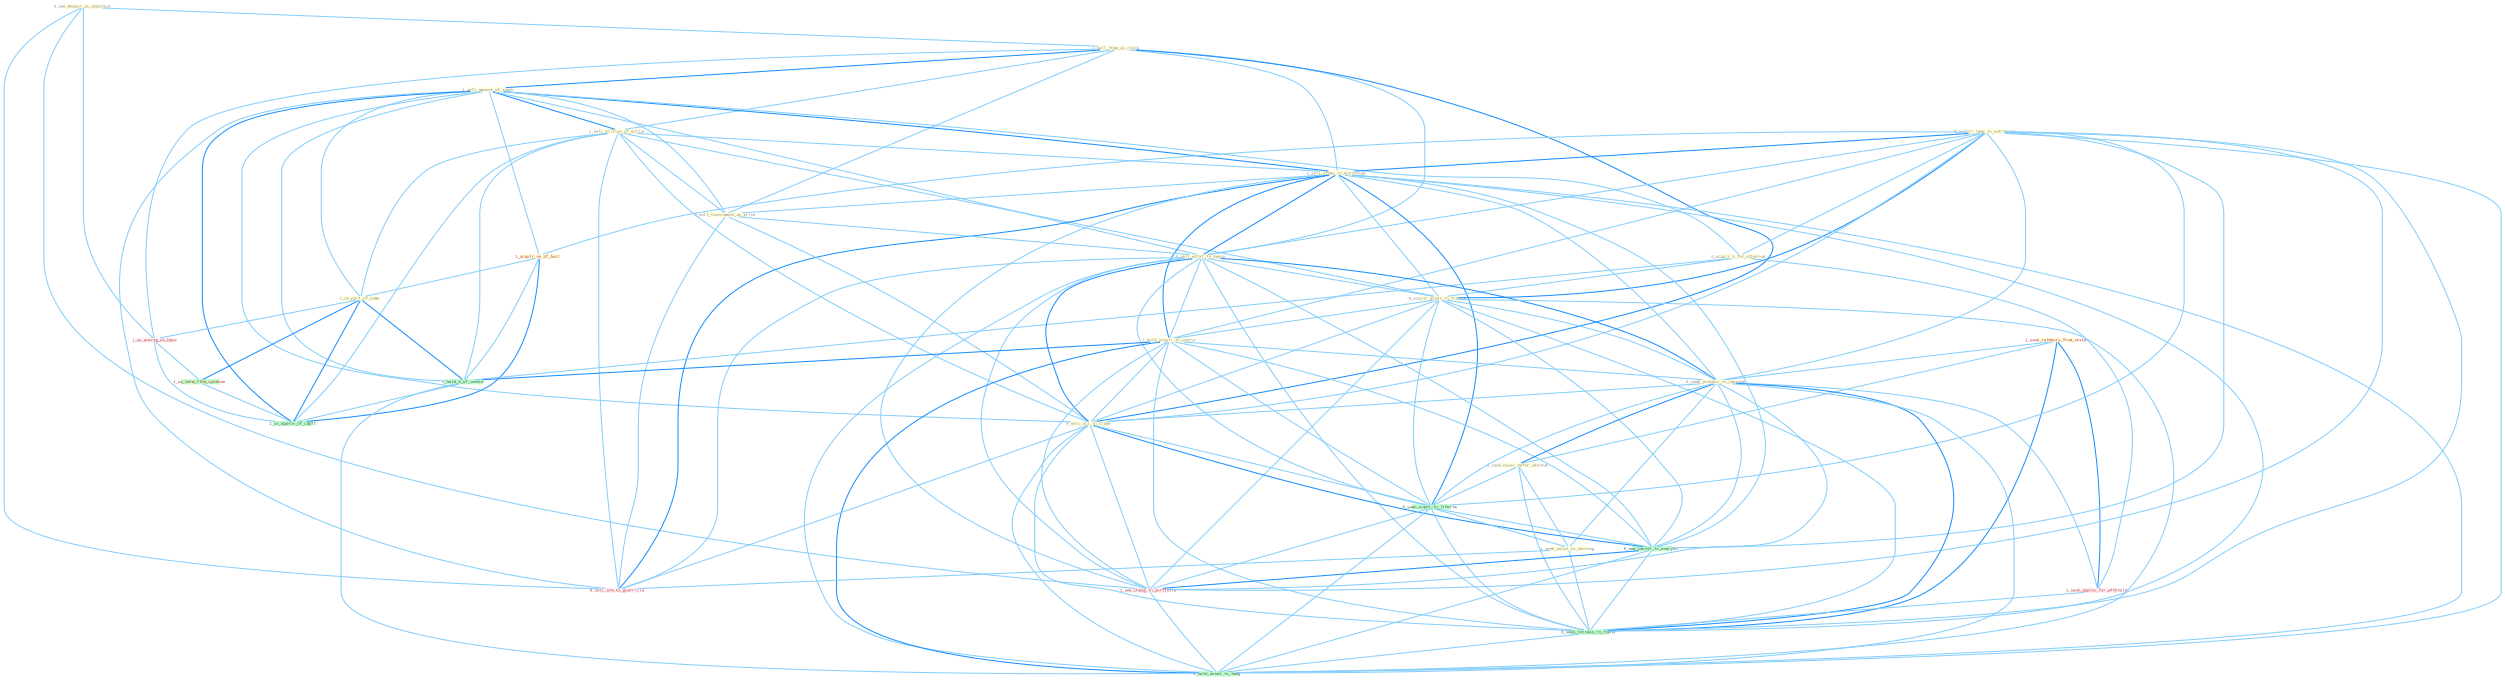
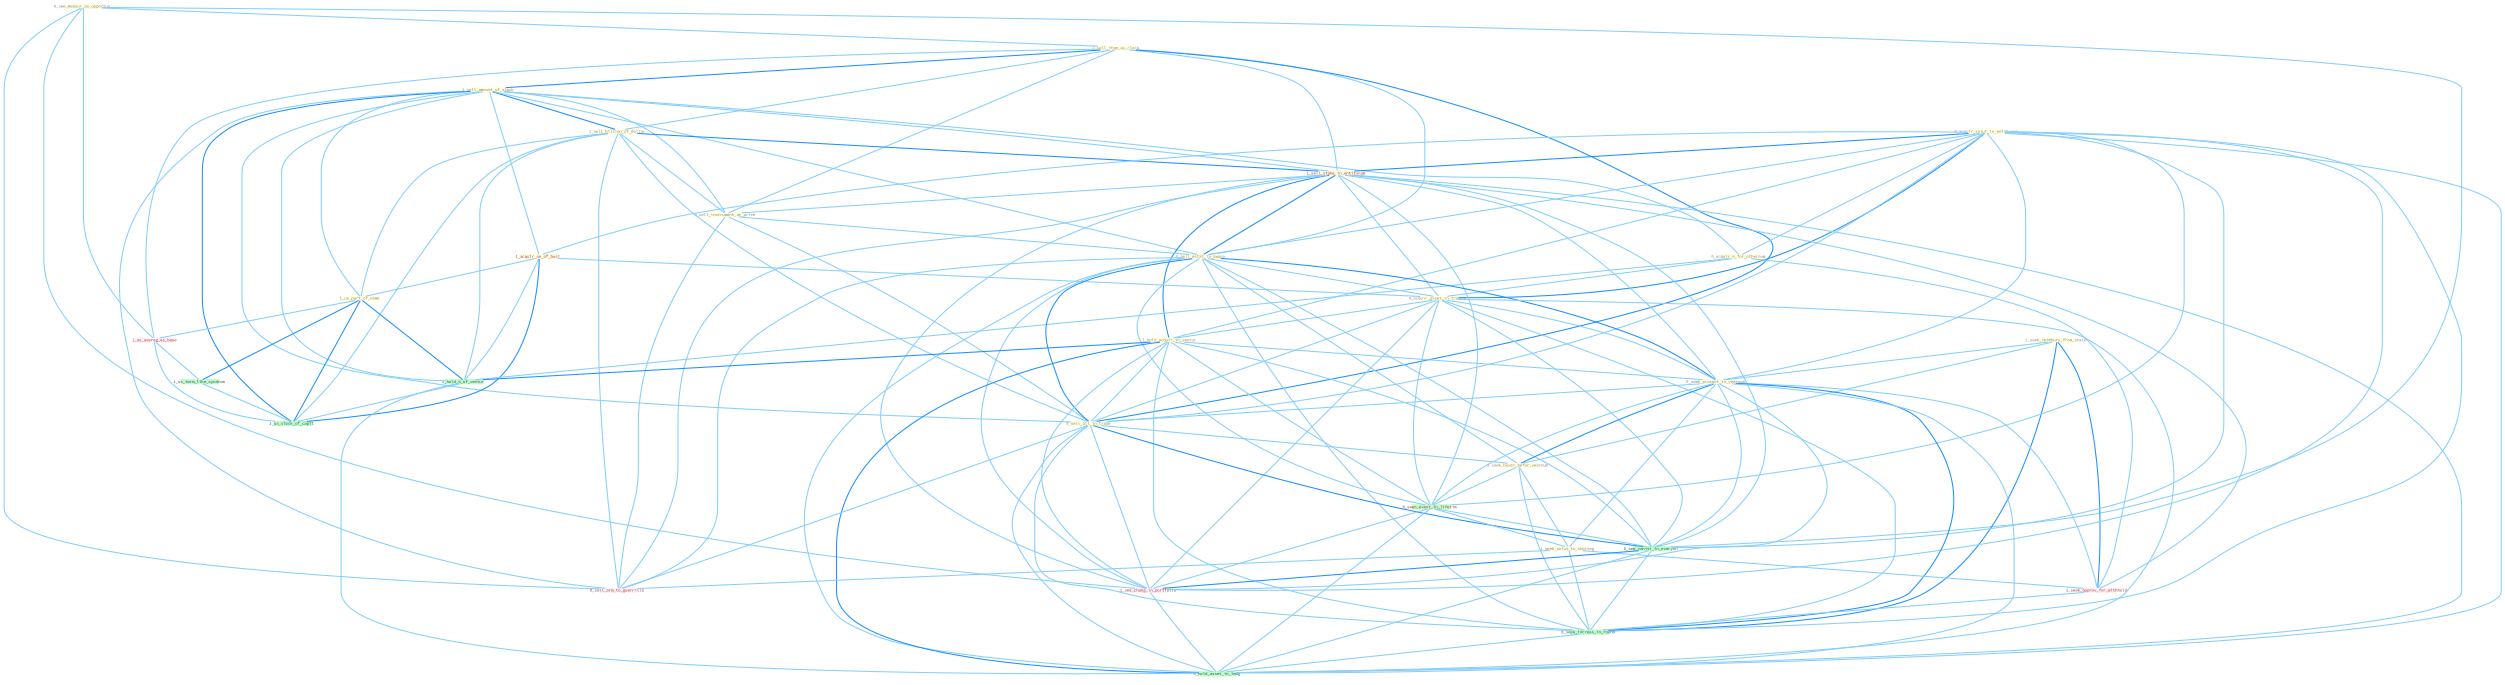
none -> (1821, 38)
(916, 126) -> (916, 126)
(1986, 131) -> (1986, 131)
(978, 152) -> (978, 152)
(1337, 173) -> (1337, 173)
(1029, 214) -> (968, 276)
(865, 249) -> (865, 249)
(1185, 298) -> (1337, 346)
(1476, 334) -> (1476, 334)
(2057, 340) -> (2057, 340)
(2186, 355) -> (1930, 269)
(200, 382) -> (200, 382)
(293, 423) -> (293, 423)
(1261, 465) -> (1304, 444)
(1431, 507) -> (1431, 507)
none -> (1846, 570)
(1491, 591) -> none
